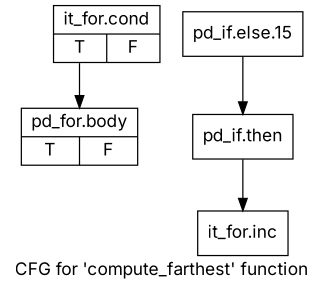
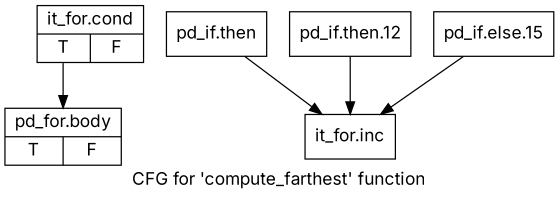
none -> (350, 34)
(243, 79) -> (427, 82)
